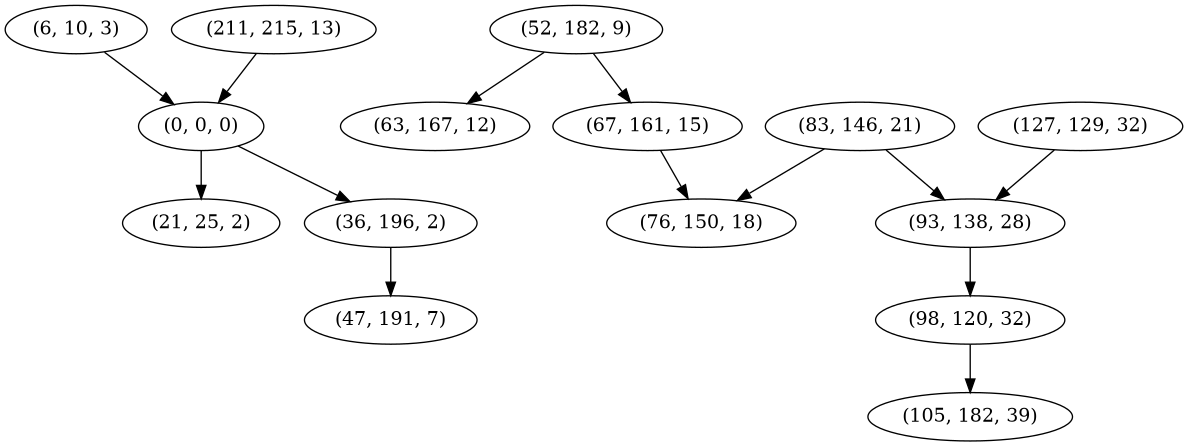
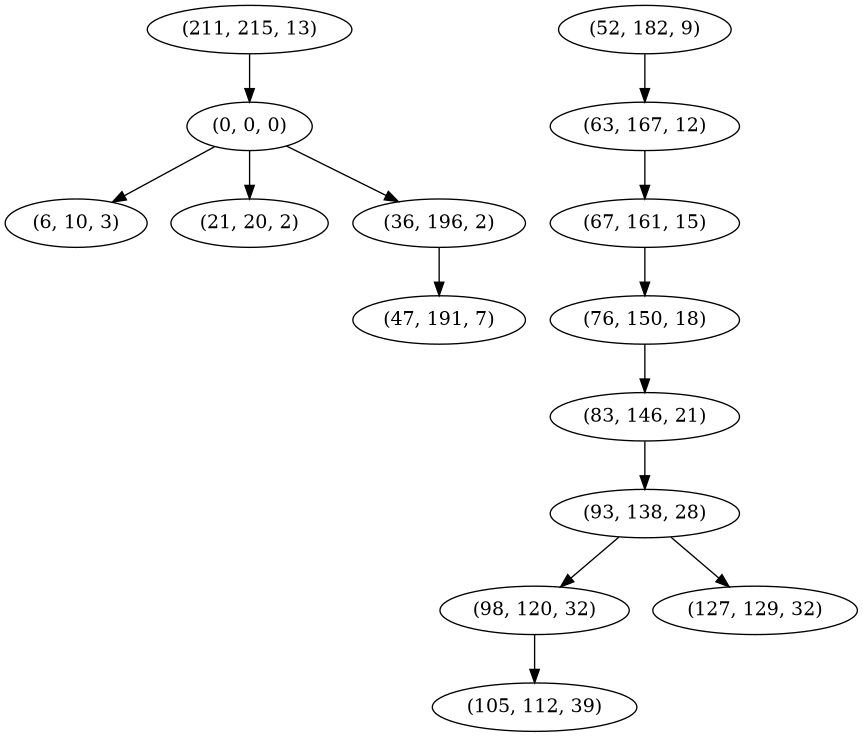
(608, 73) -> (645, 168)
(134, 74) -> (170, 171)
(1030, 170) -> (695, 558)
(787, 171) -> (645, 362)
(201, 223) -> (250, 223)
(970, 417) -> (535, 707)
